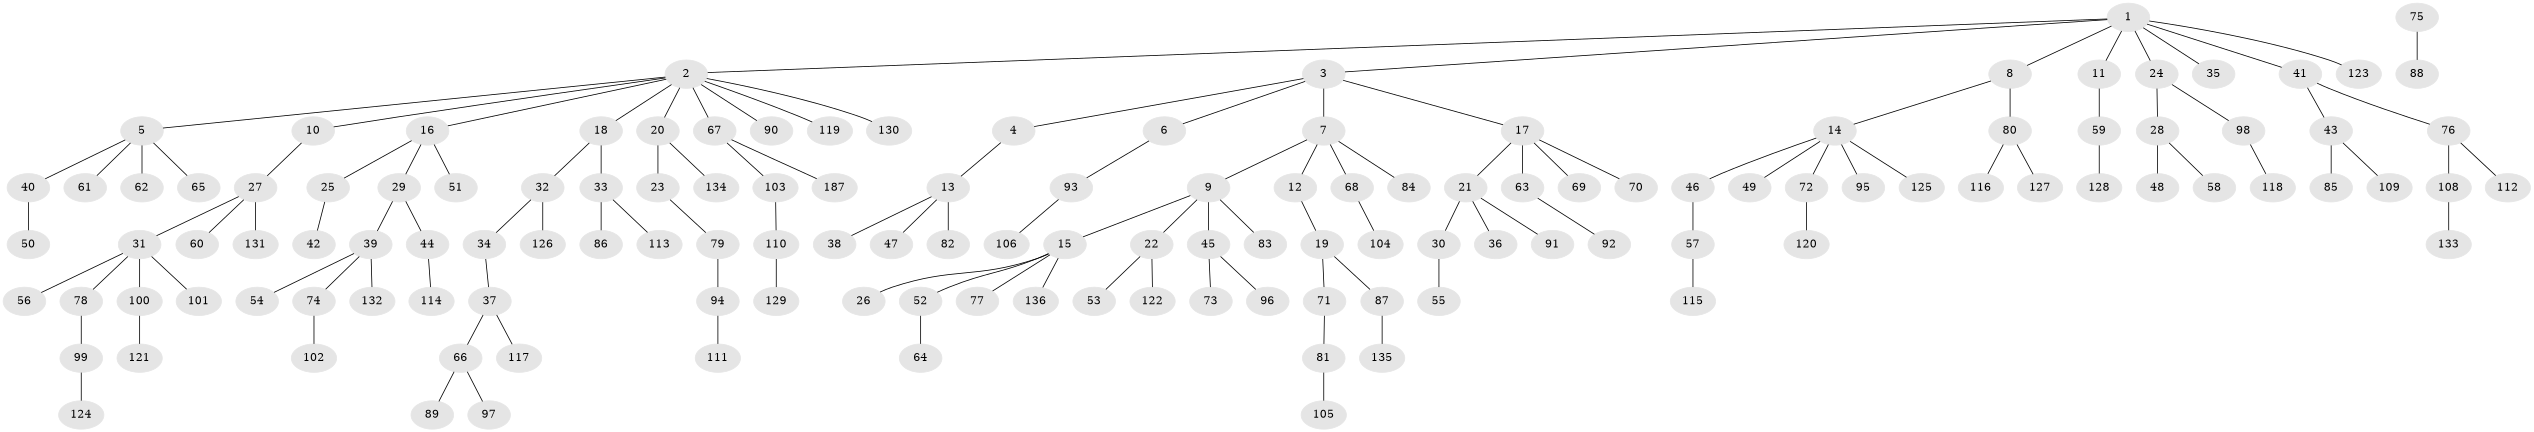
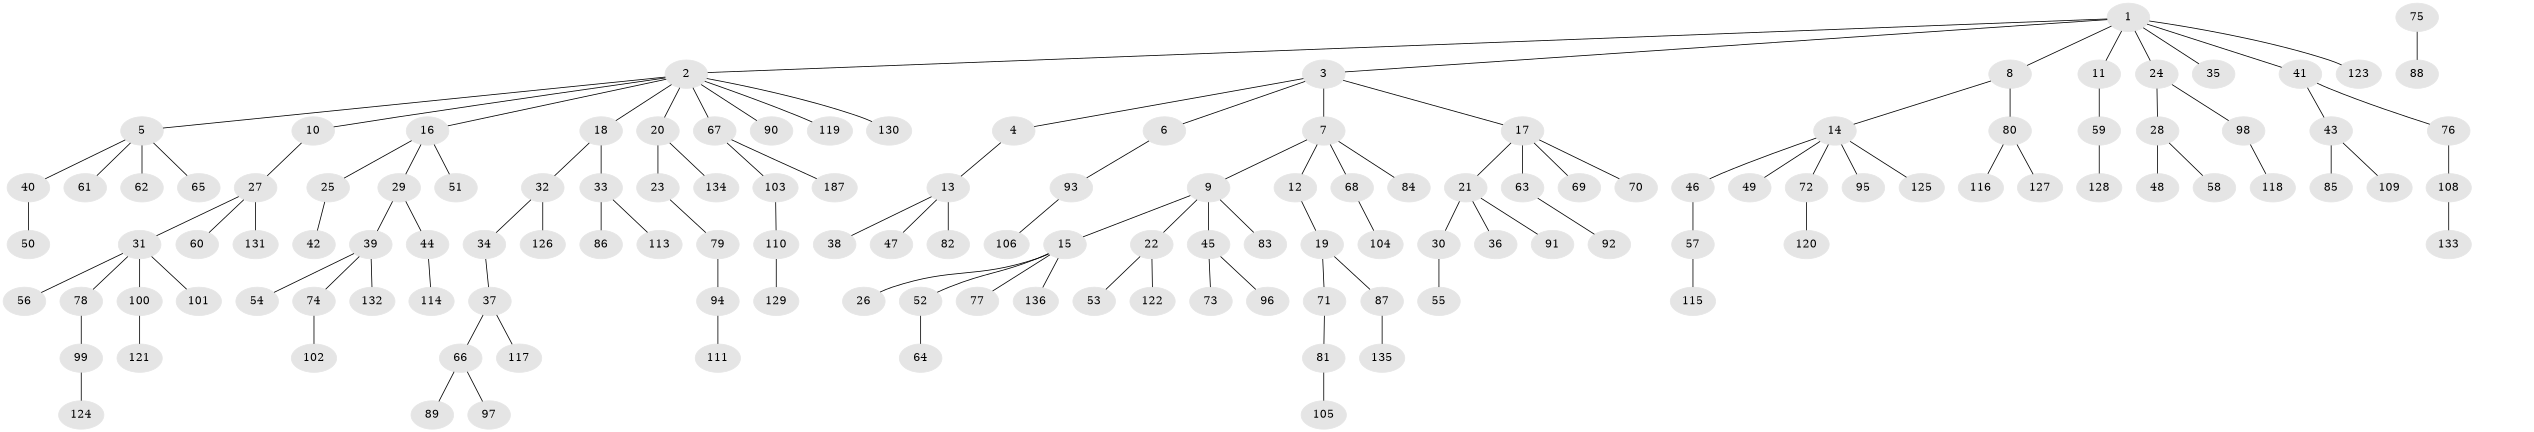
(2508, 188) -> none
